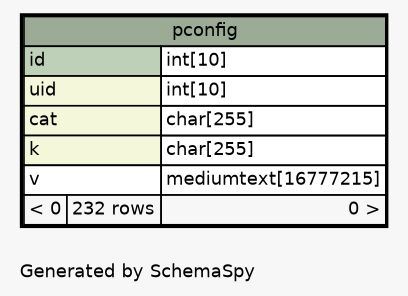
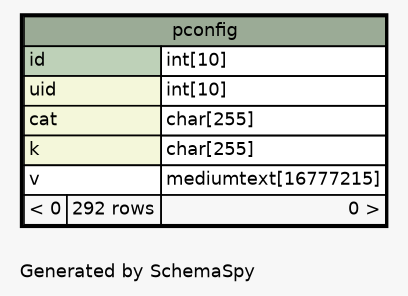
(114, 209) -> (114, 209)
